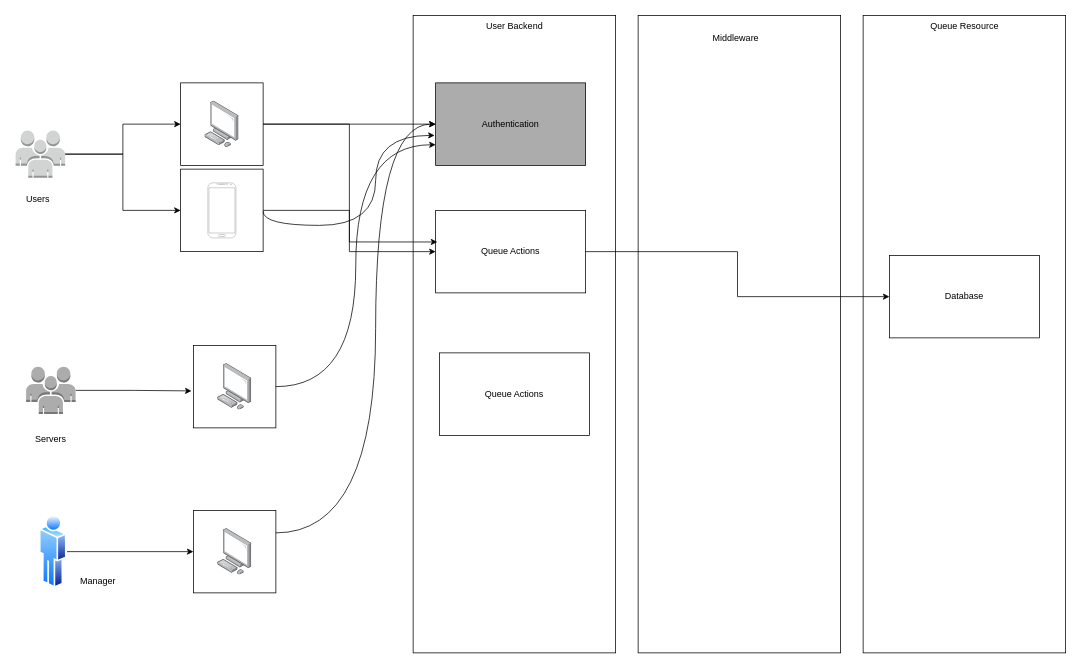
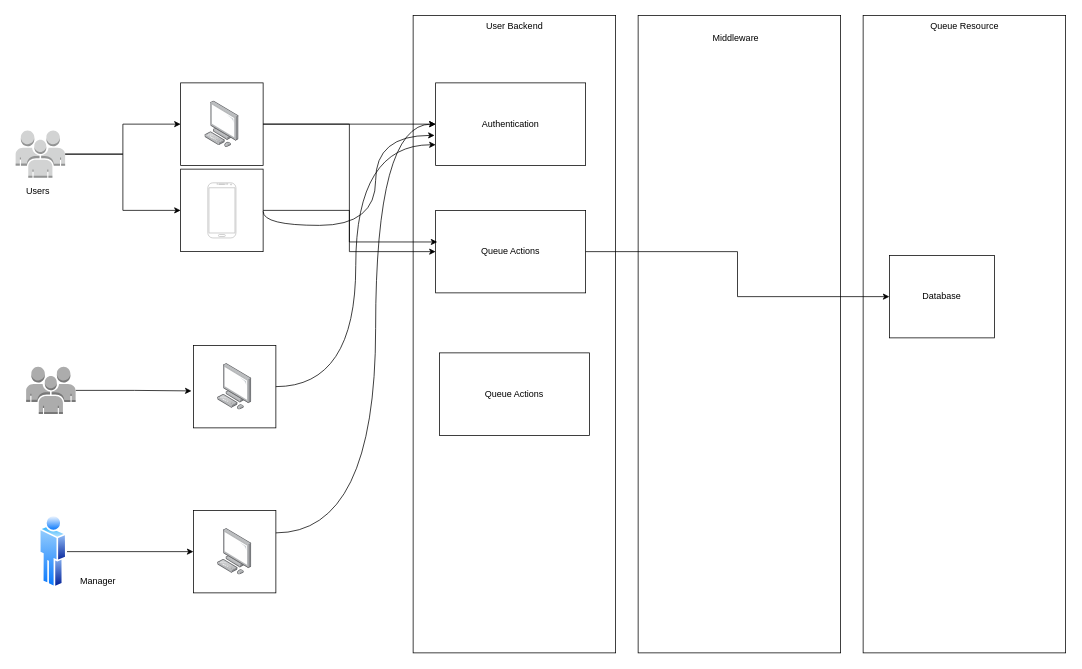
(510, 124) -> (510, 124)
(38, 199) -> (38, 192)
(964, 297) -> (942, 297)
(51, 439) -> none
